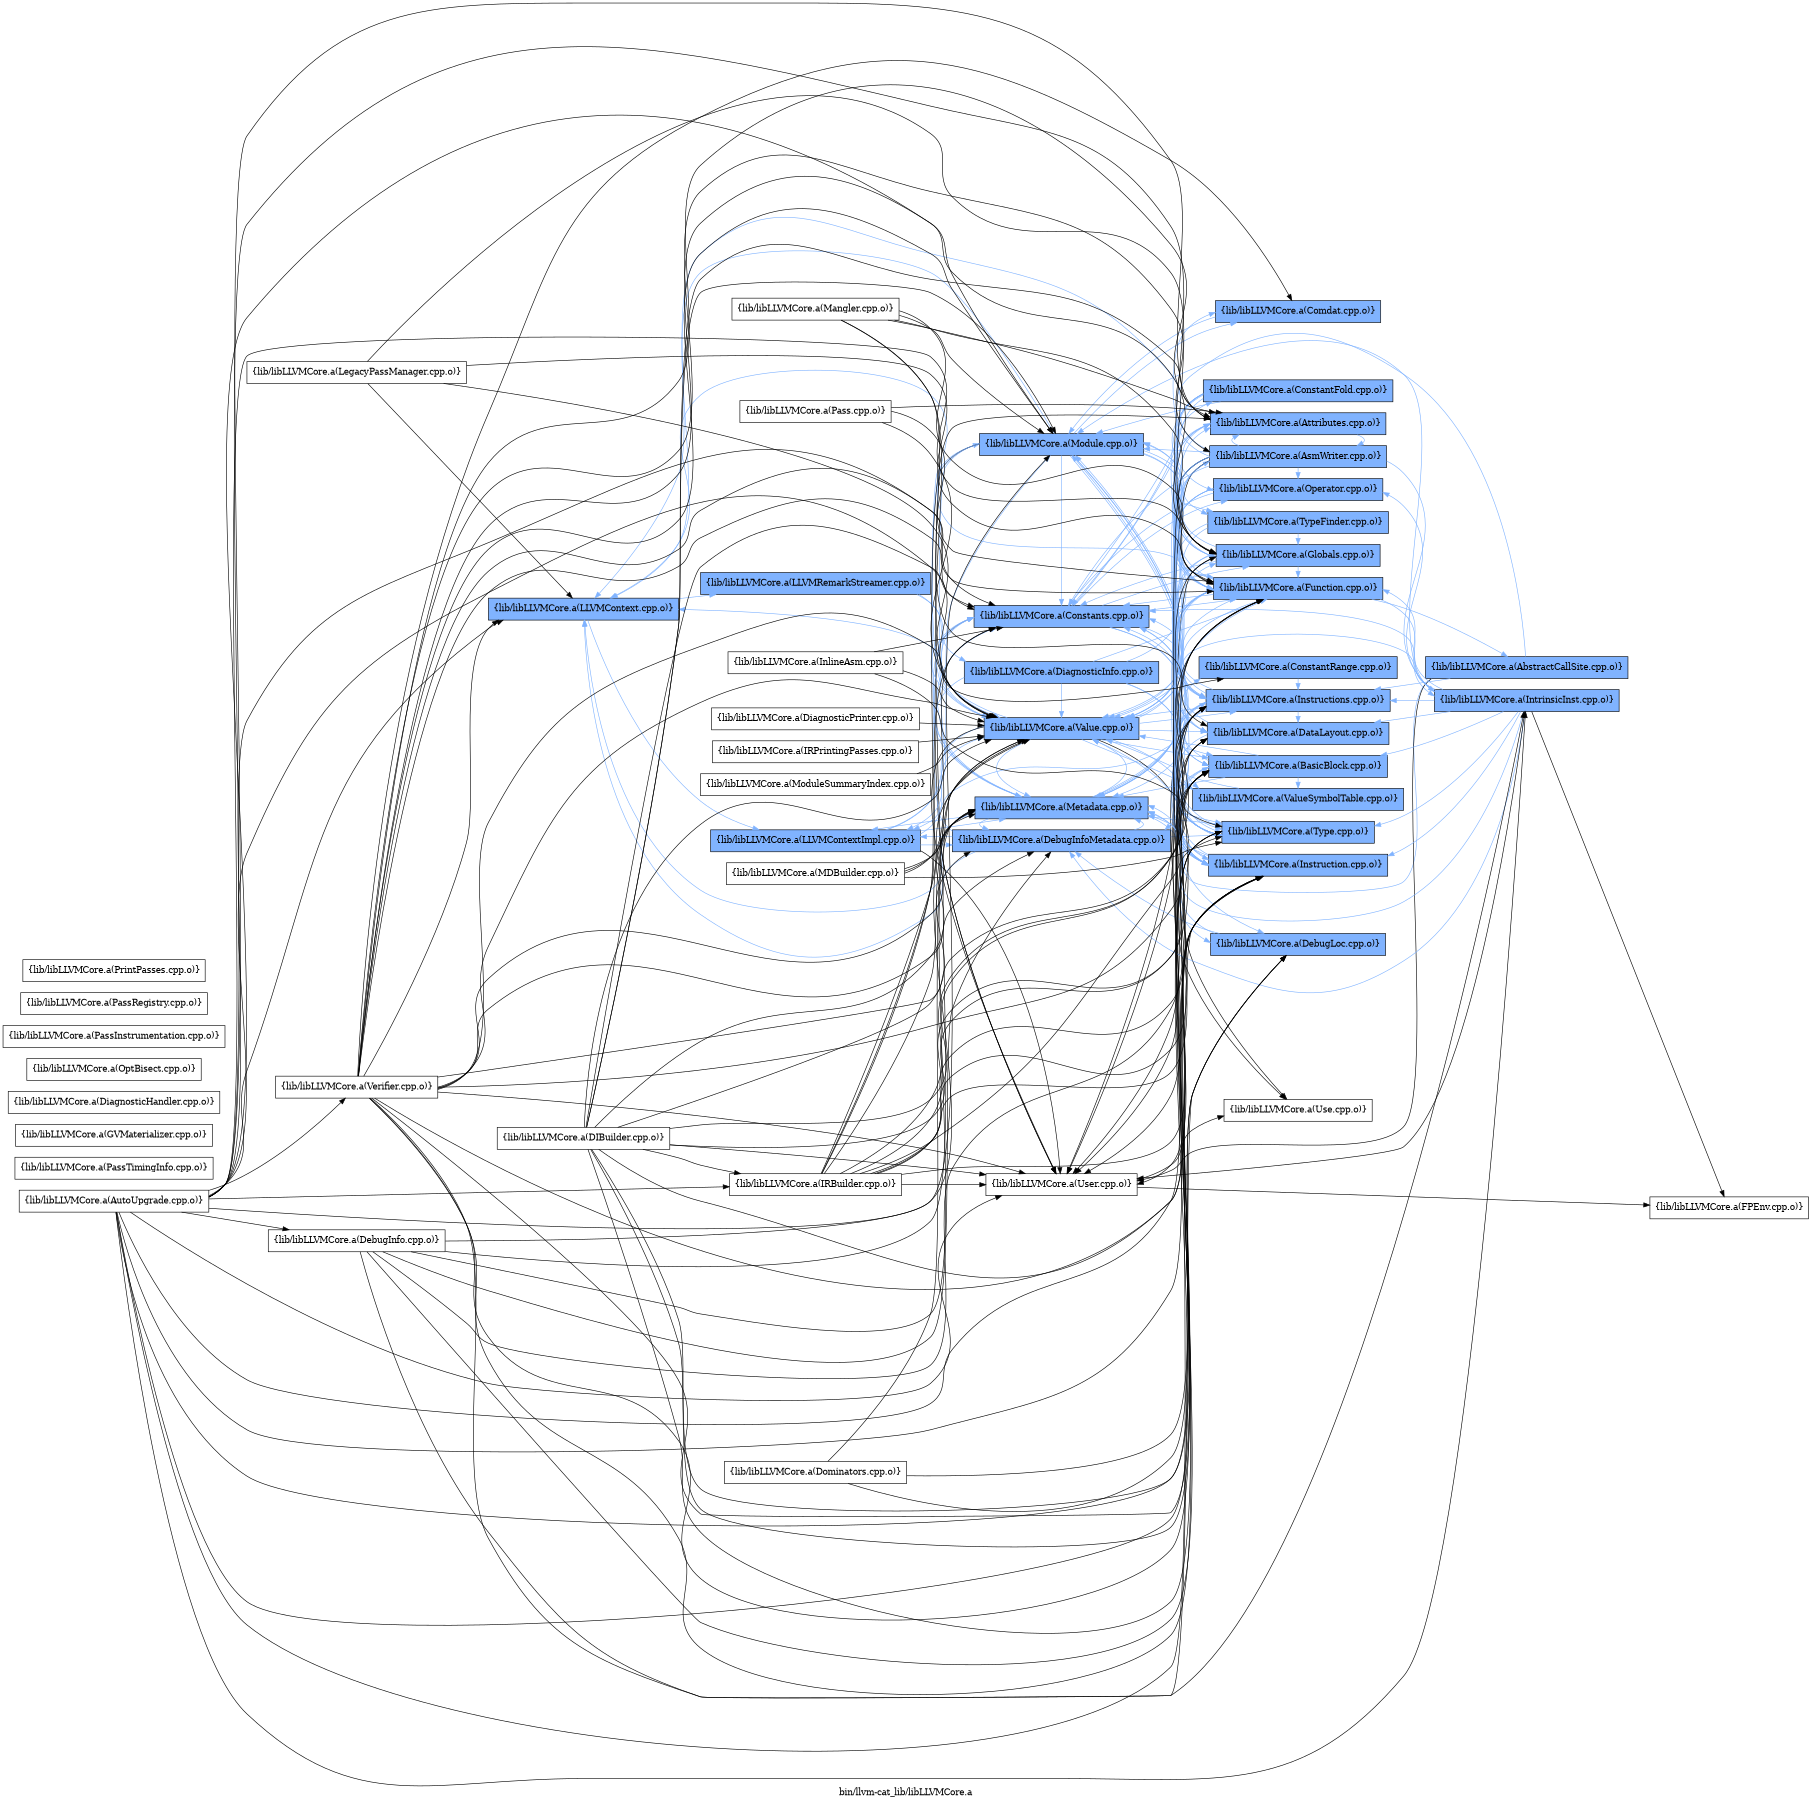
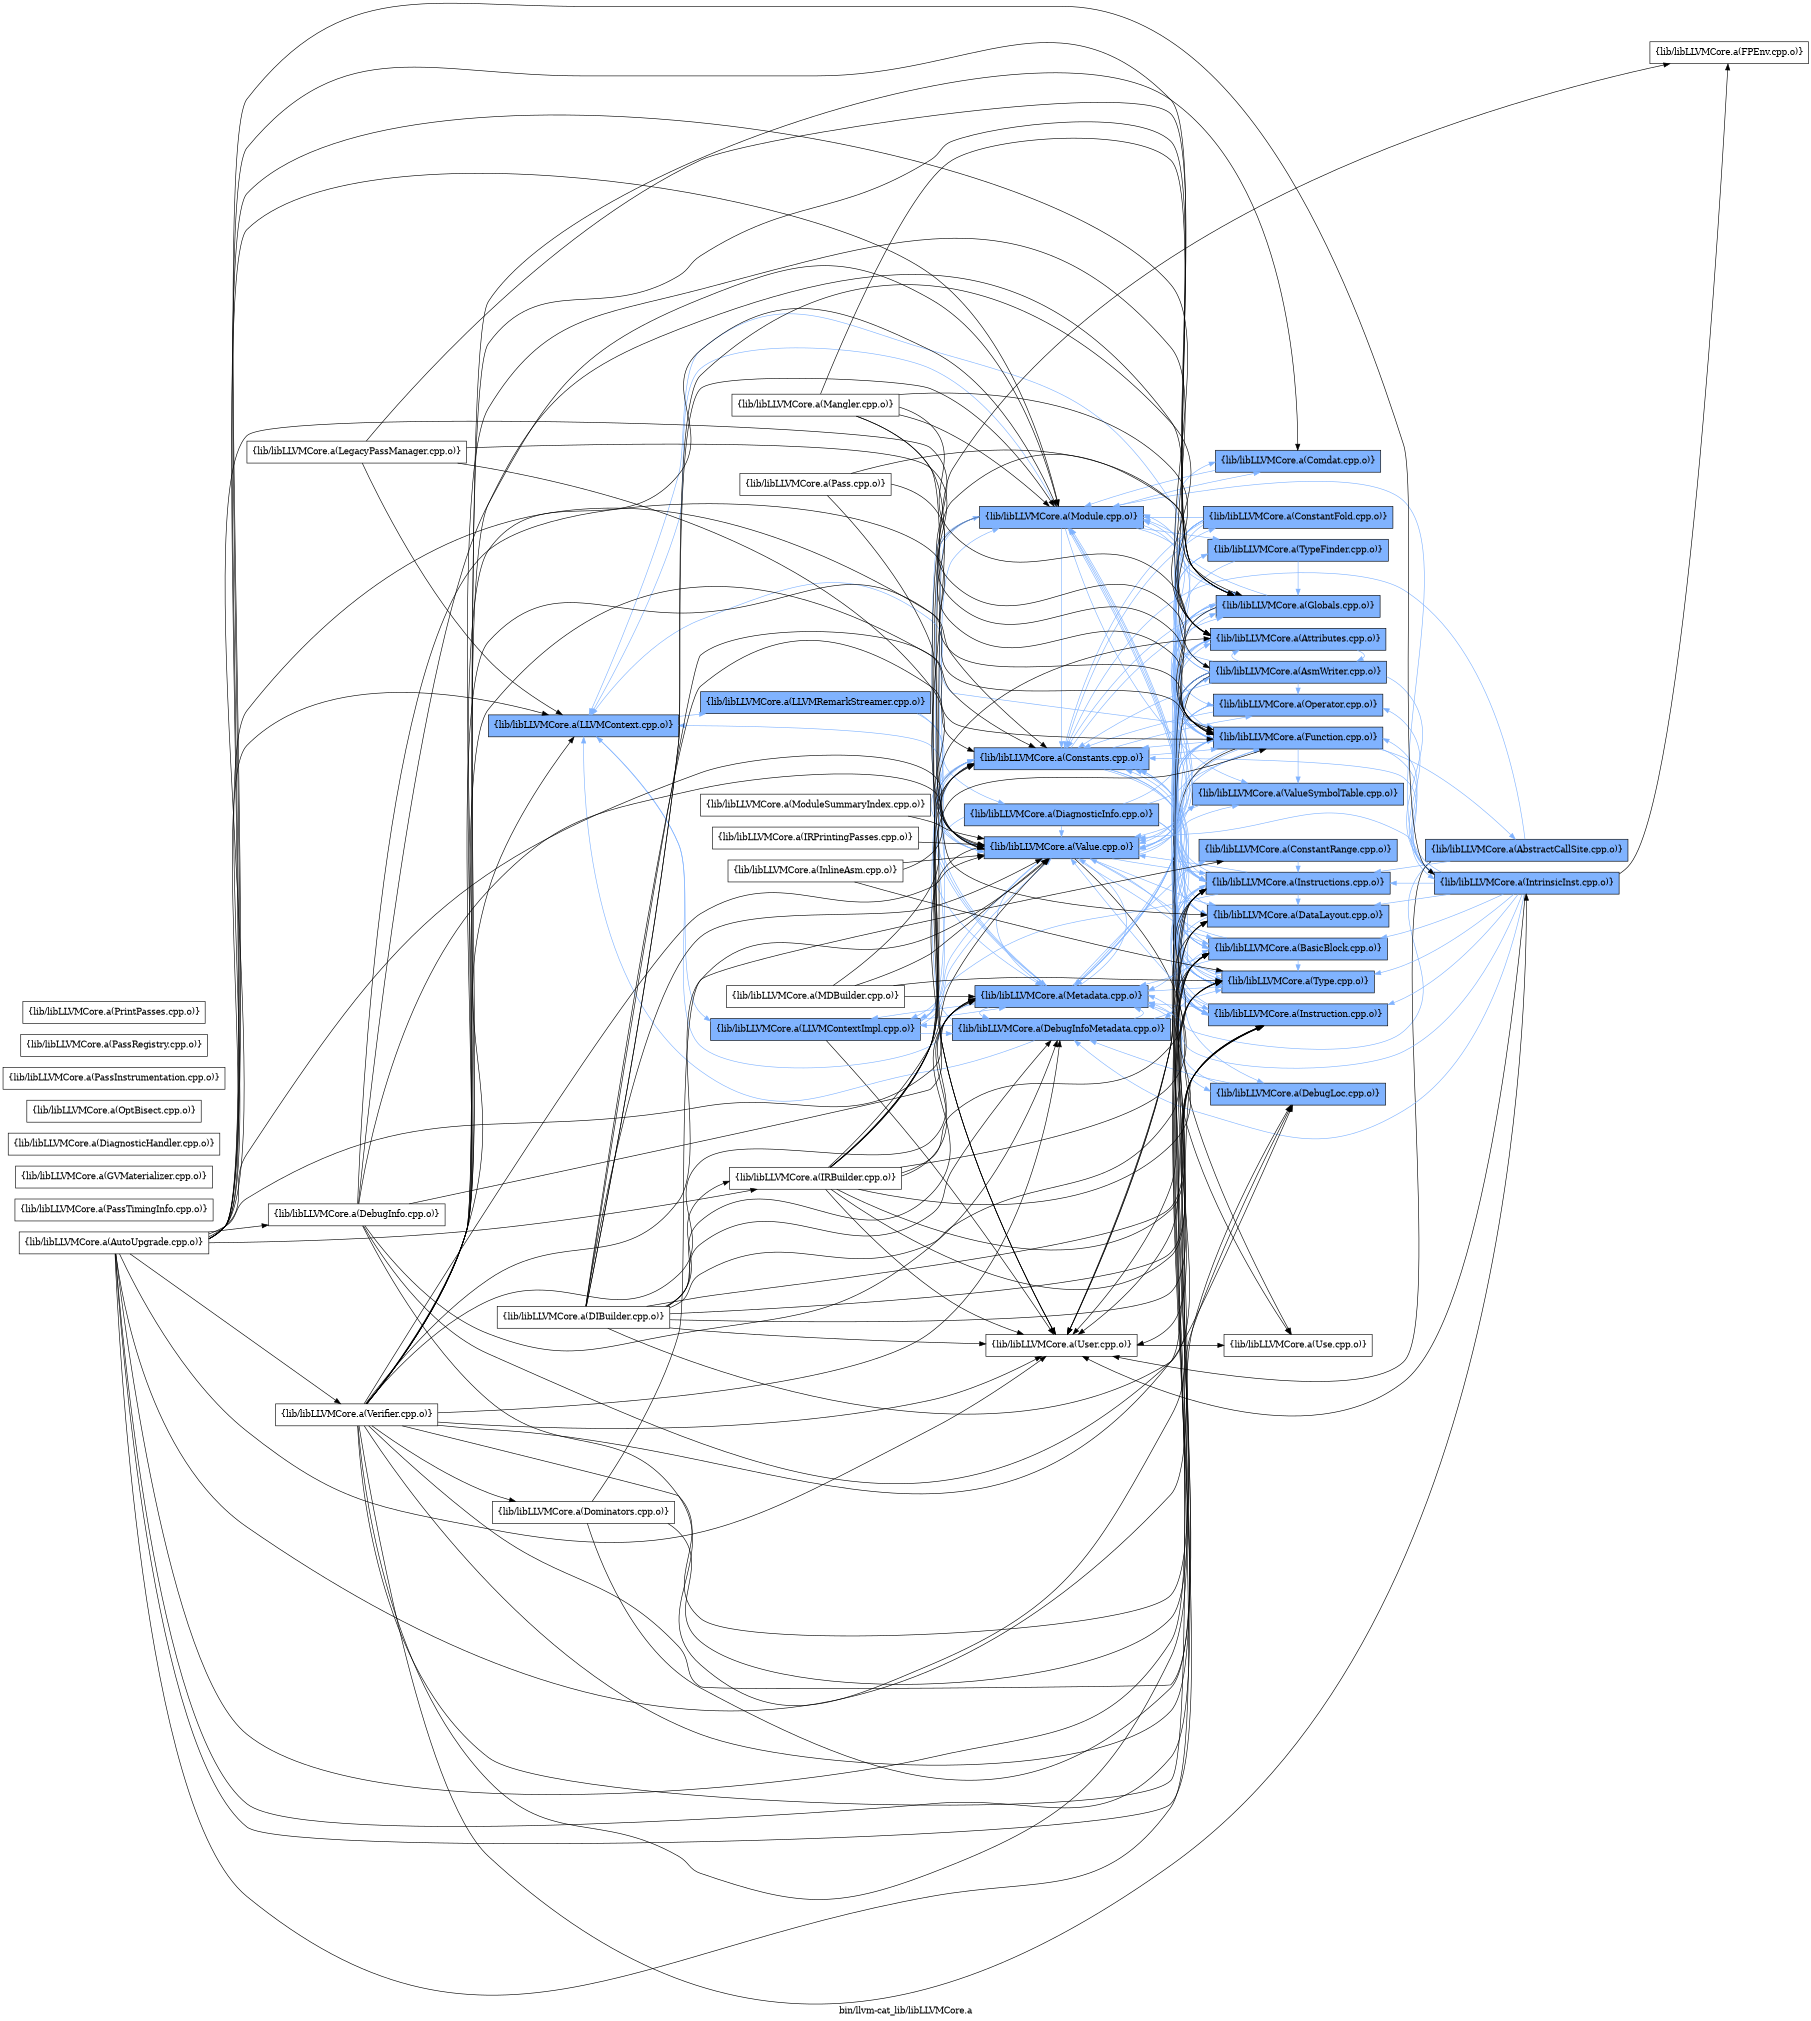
(816, 719) -> none
(1391, 1196) -> (983, 430)
none -> (438, 1468)
